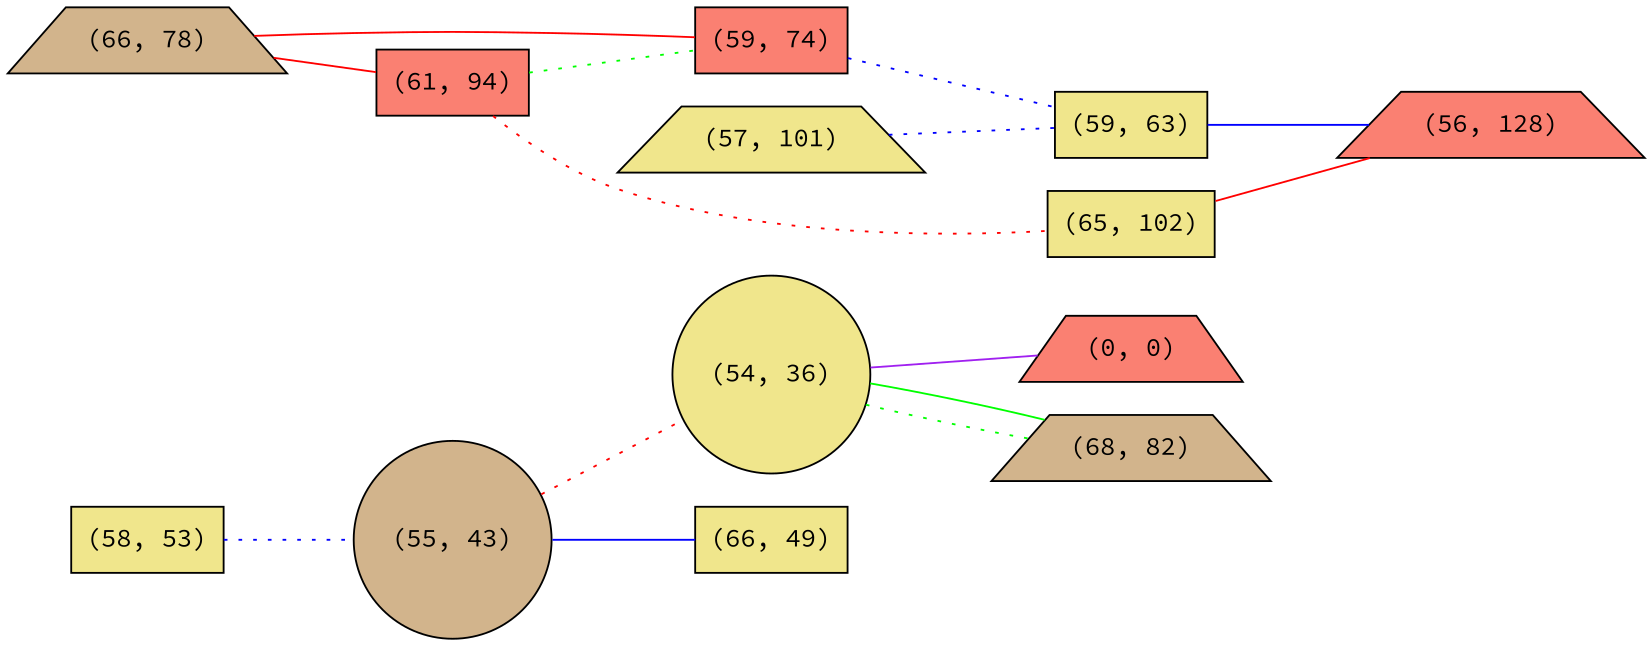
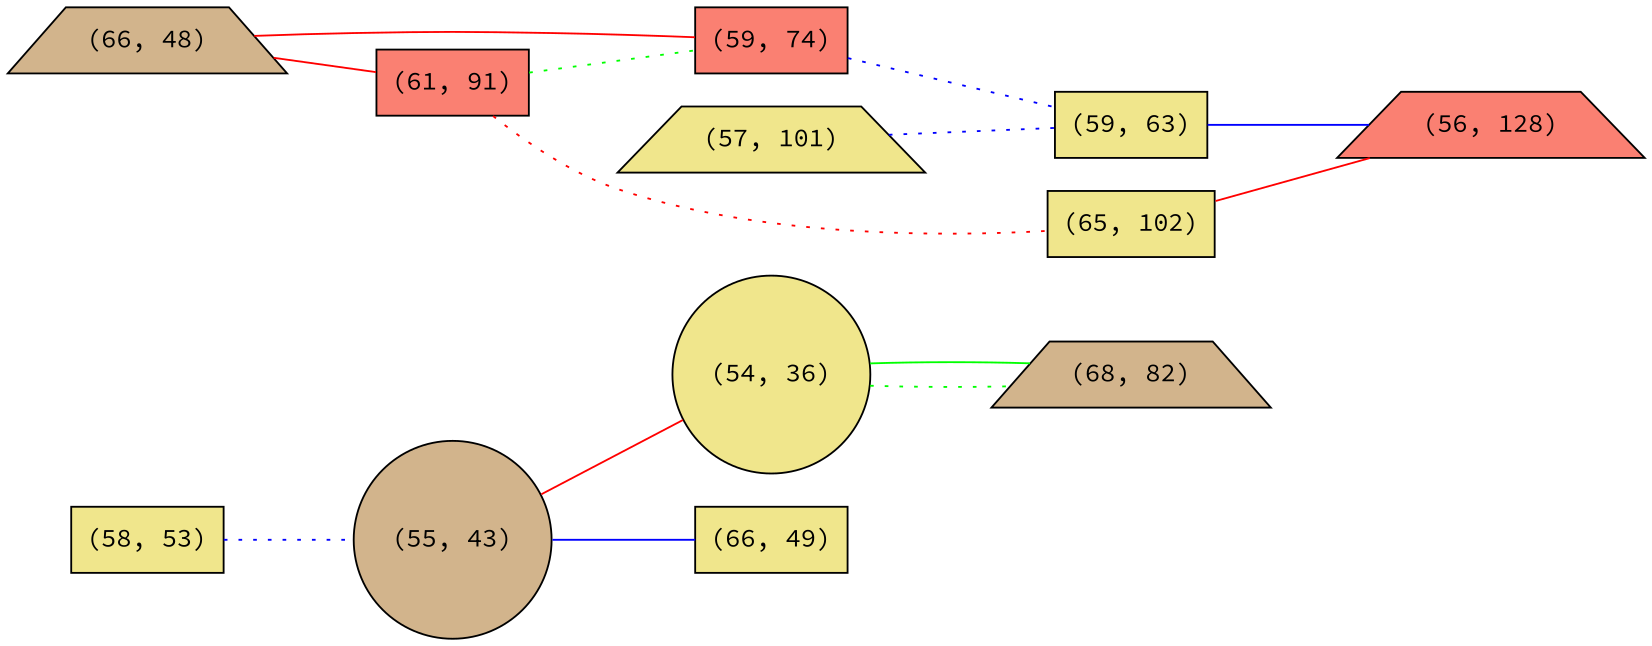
(147, 40) -> (147, 40)
(453, 83) -> (453, 83)
(1131, 349) -> none
(612, 457) -> (612, 457)
